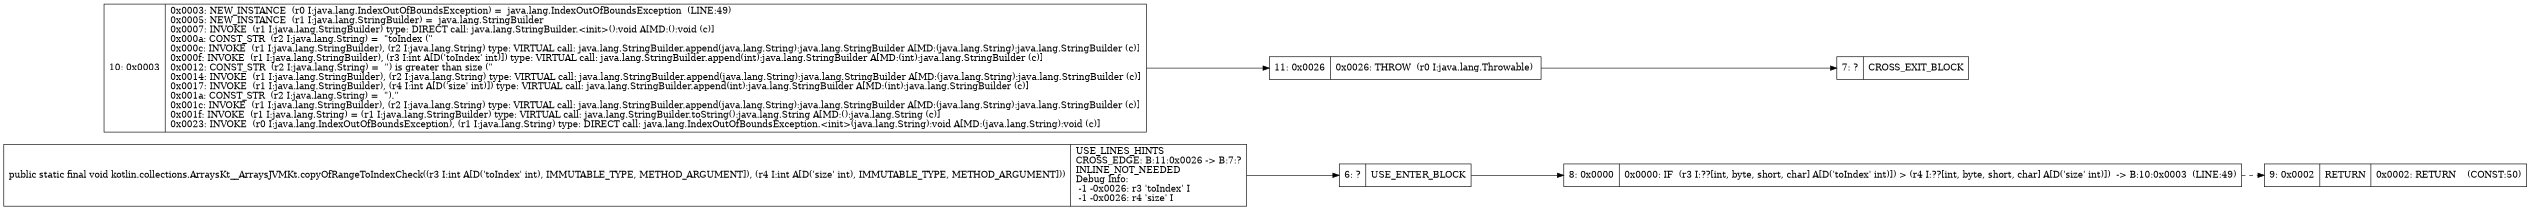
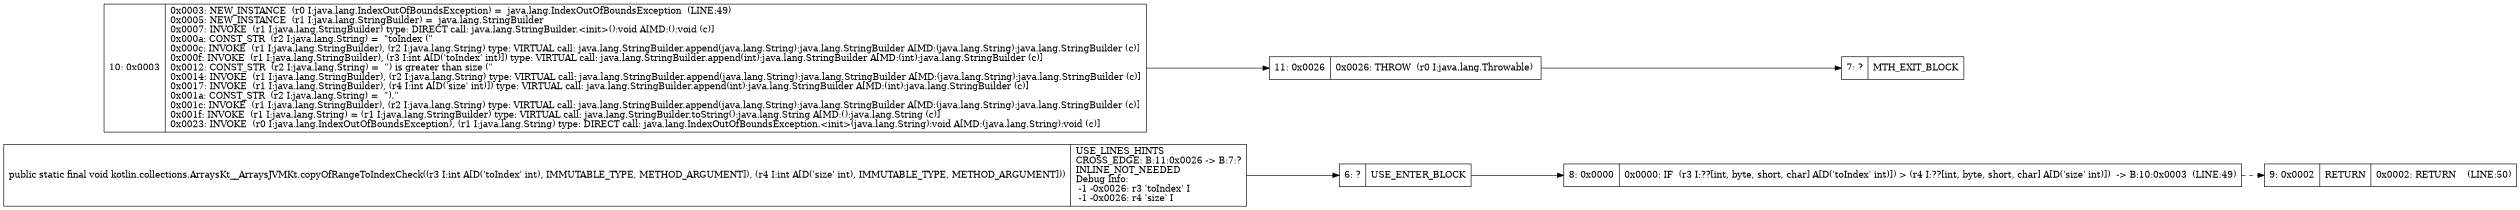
(1916, 68) -> (1916, 68)
(2449, 175) -> (2444, 175)
